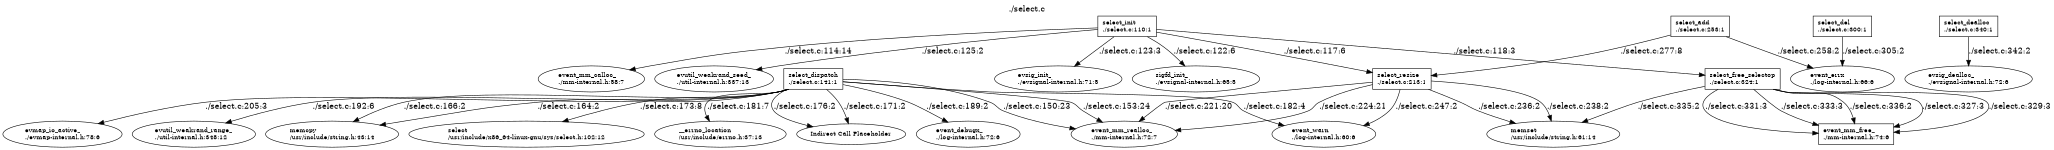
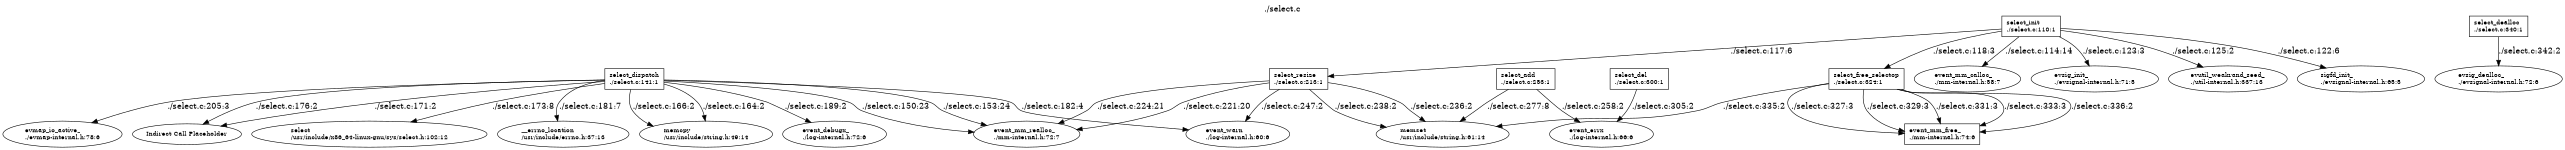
(1561, 59) -> (1486, 103)
(194, 134) -> none
(332, 134) -> (706, 134)
